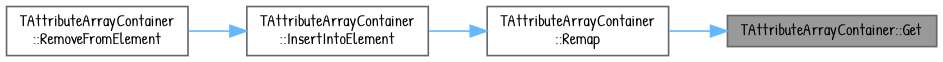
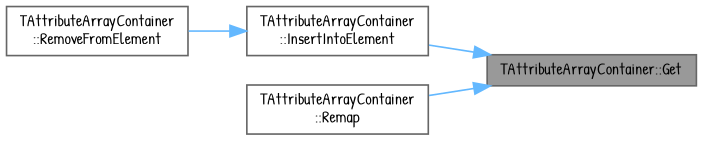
(449, 31) -> (451, 49)
